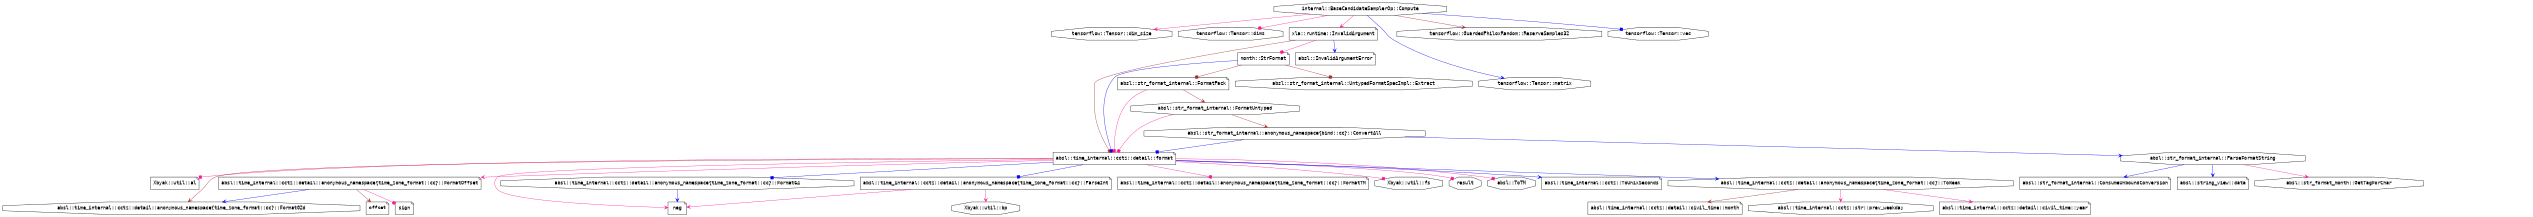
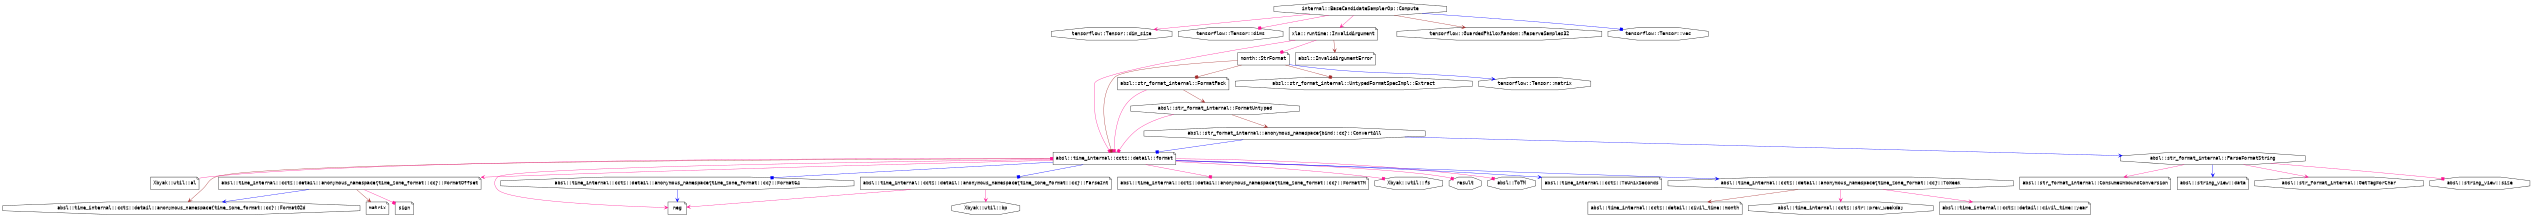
(1334, 45) -> (1334, 45)
(1429, 57) -> (1390, 73)
(1160, 64) -> (1160, 64)
(1153, 68) -> (1153, 68)
(628, 161) -> (624, 161)
(2156, 170) -> (2156, 170)
(2339, 183) -> (2339, 183)
none -> (2480, 183)
(377, 208) -> (377, 208)
